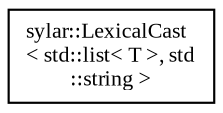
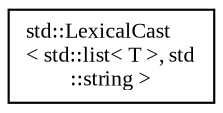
(111, 56) -> (111, 56)
